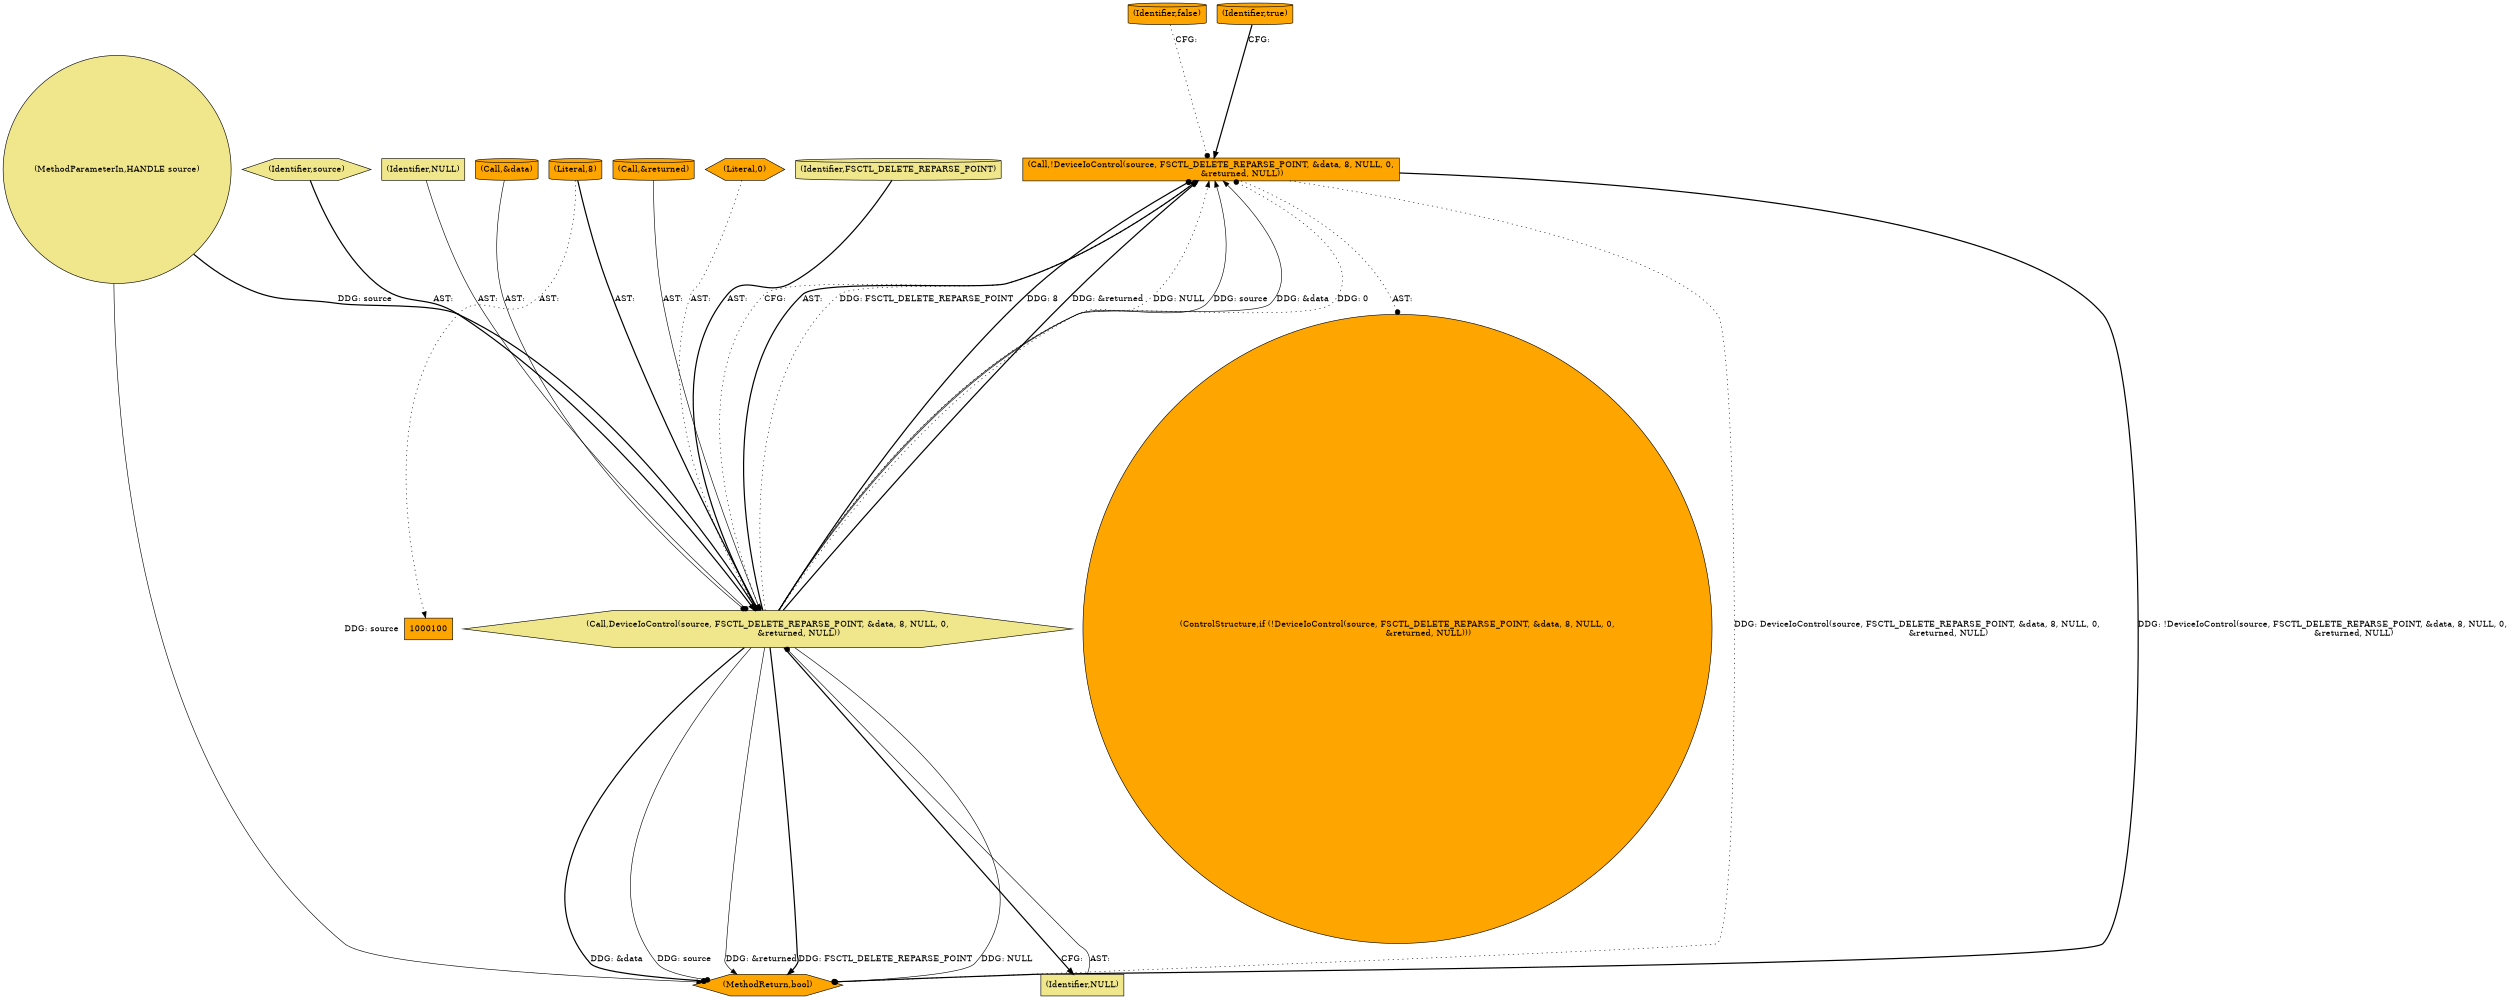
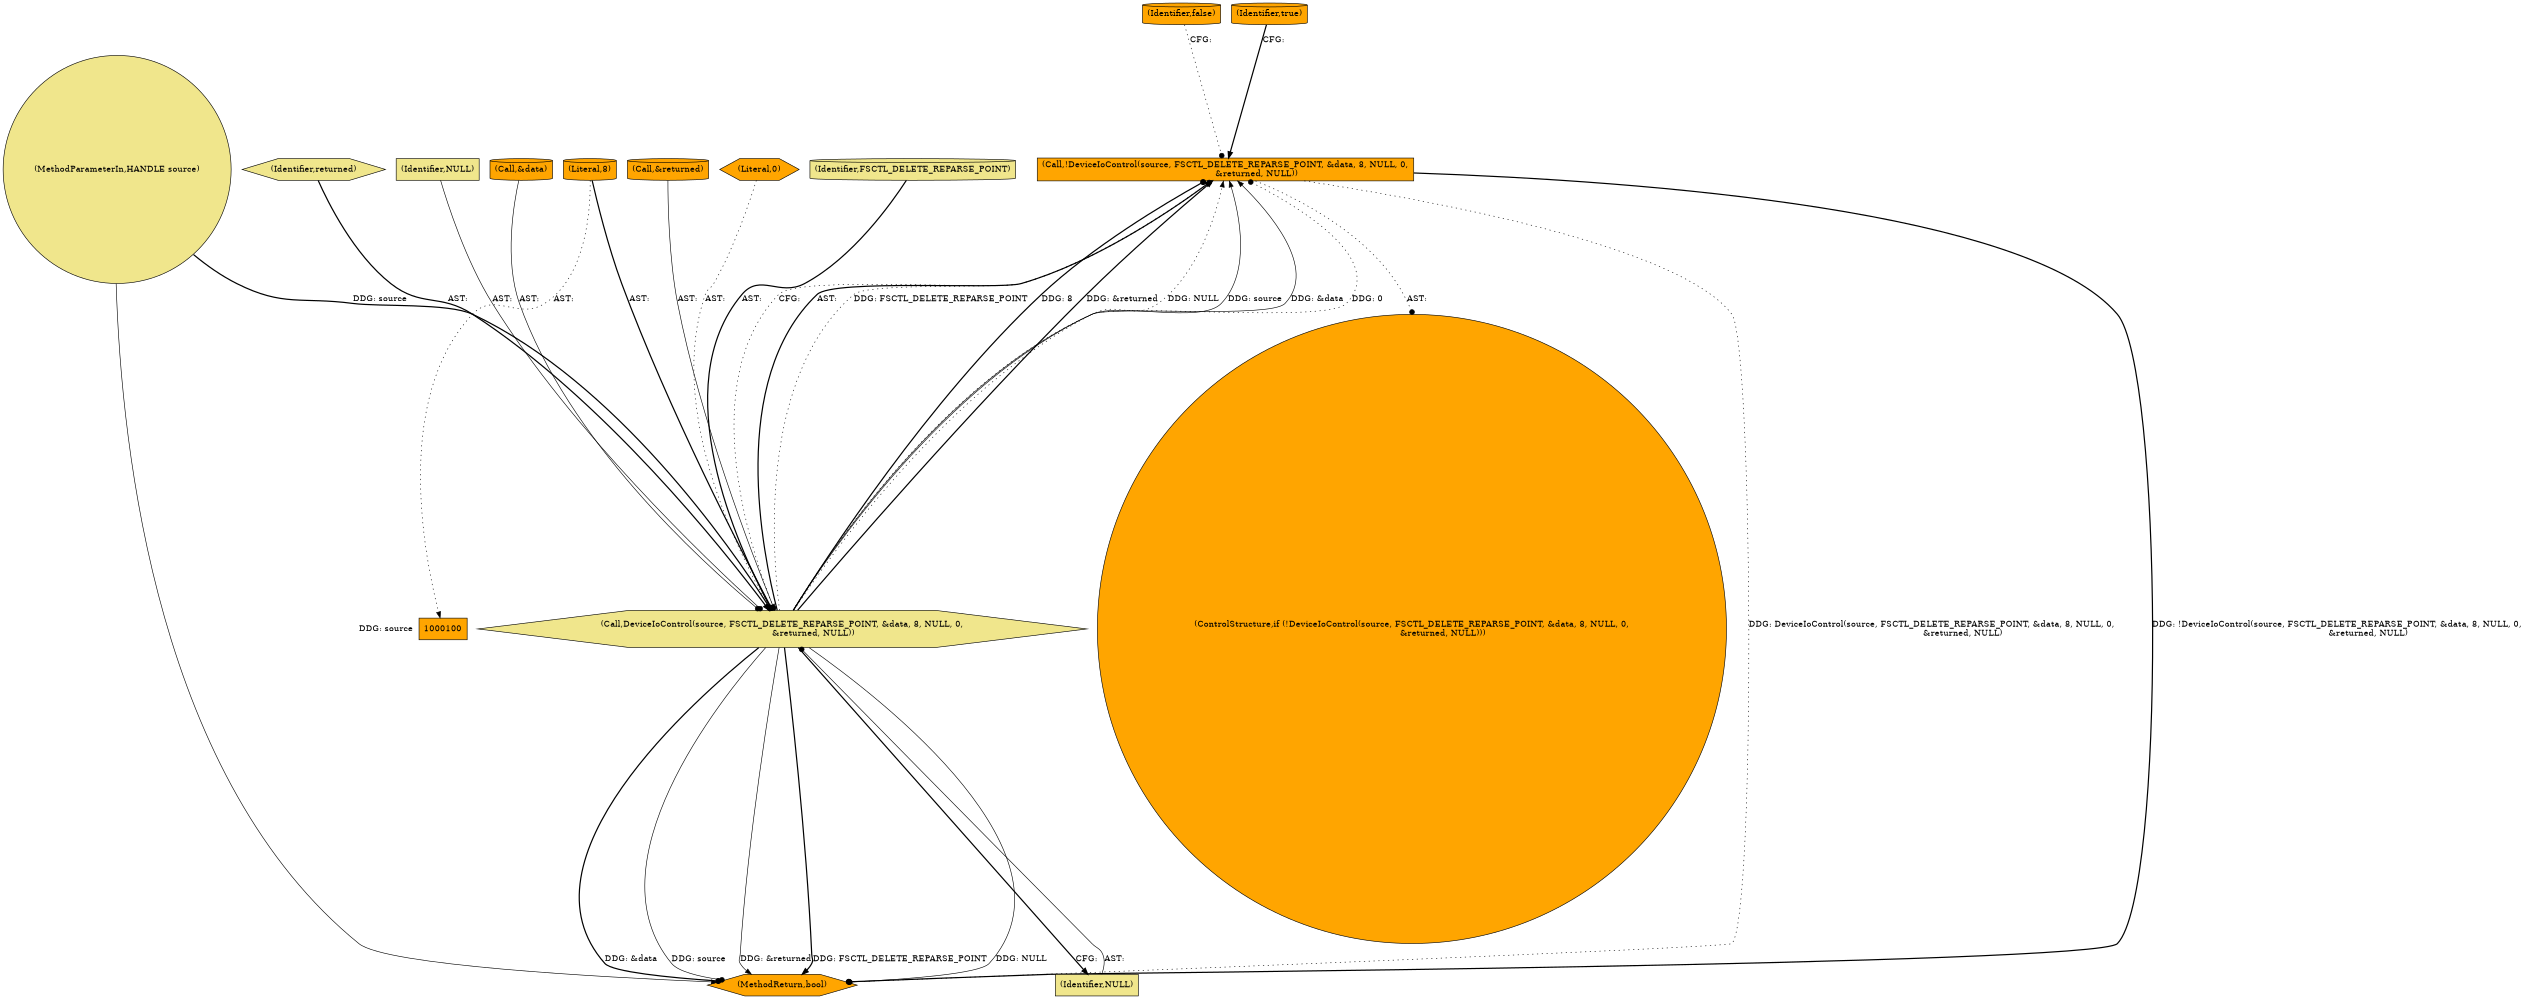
(307, 169) -> (314, 169)
